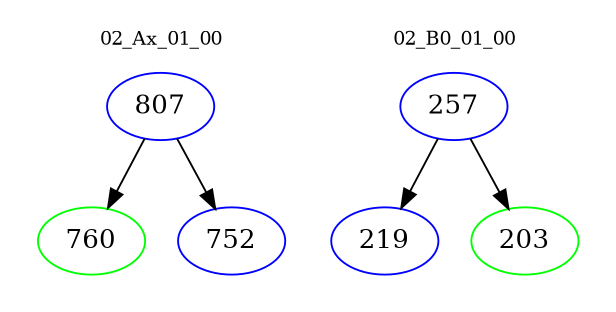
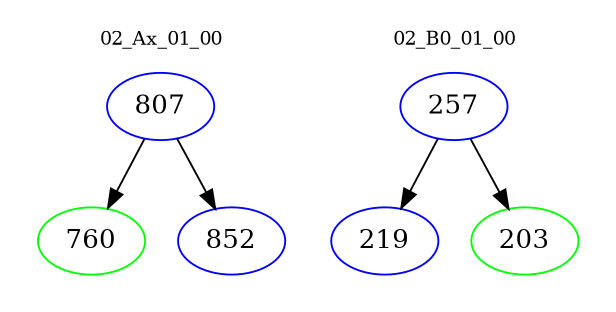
(232, 241) -> (232, 241)
